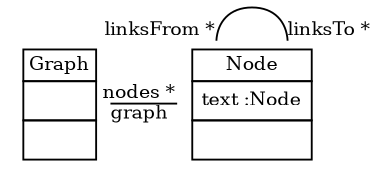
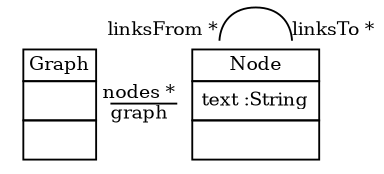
(252, 100) -> (256, 100)
